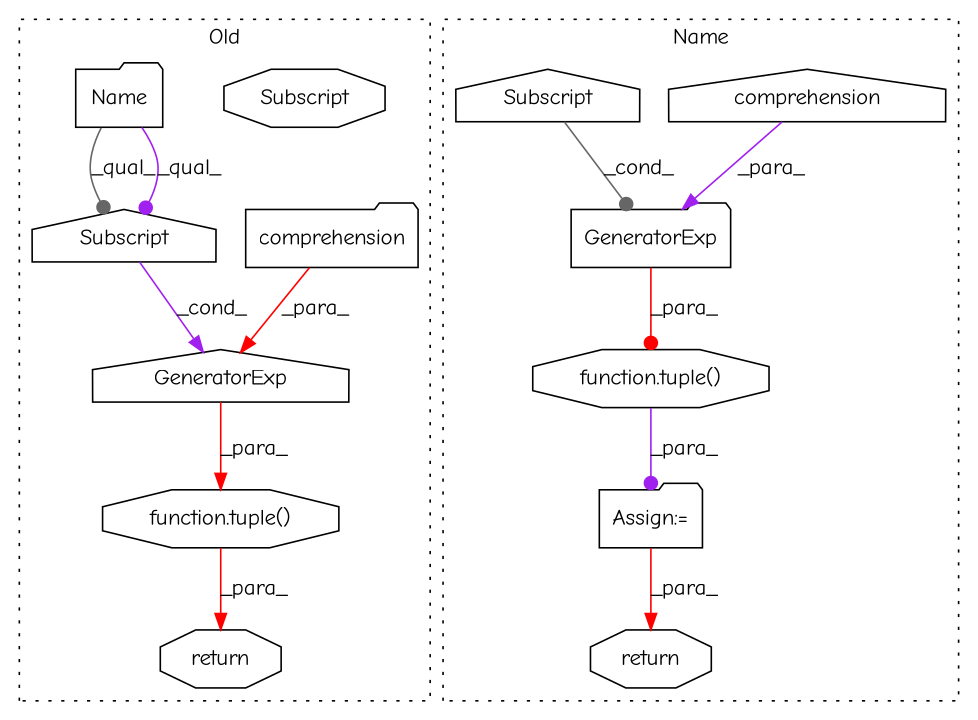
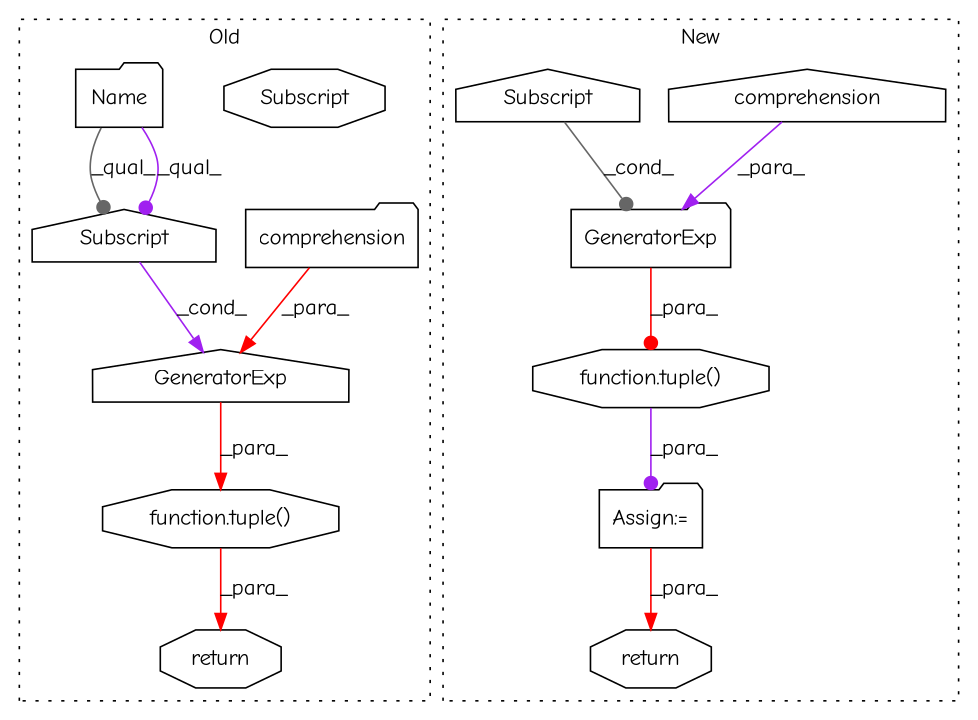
(701, 38) -> (701, 38)
